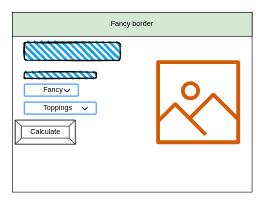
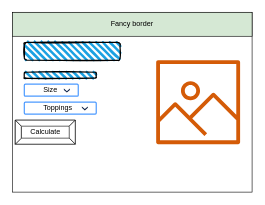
(54, 90) -> (51, 90)
